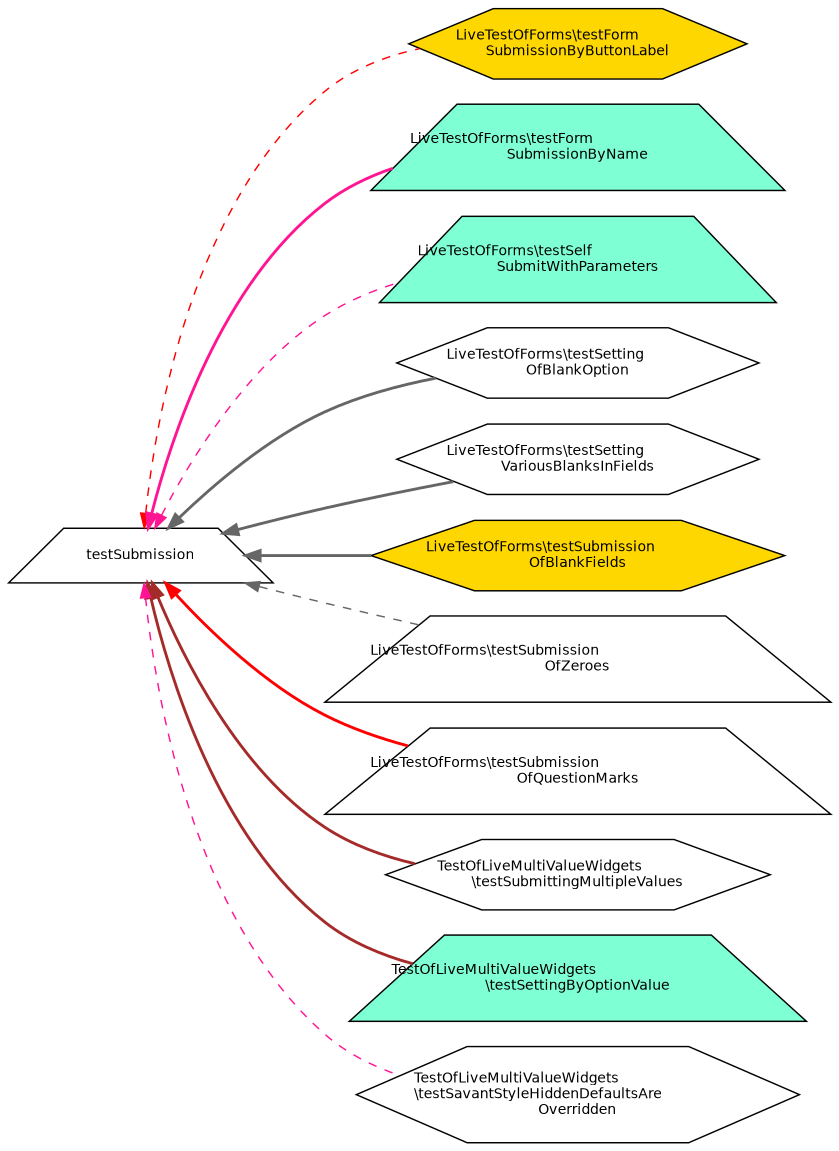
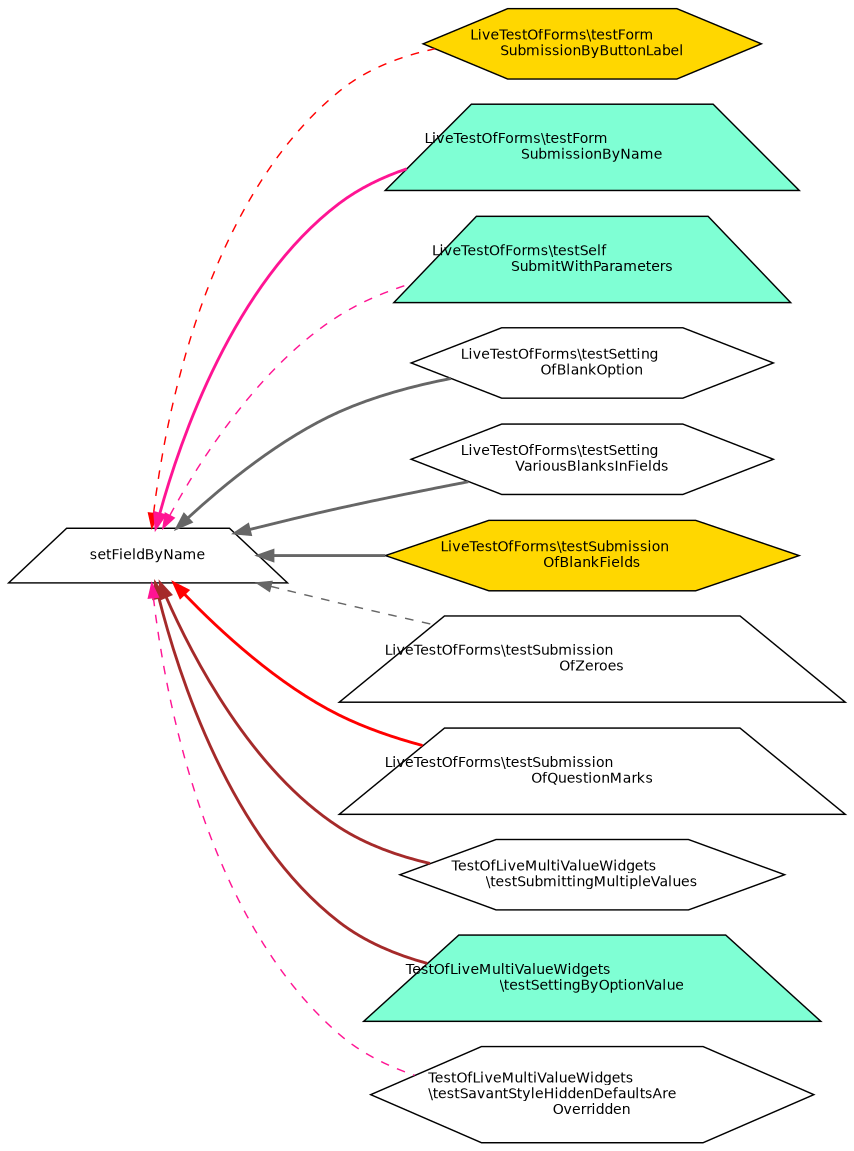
(141, 556) -> (148, 556)
